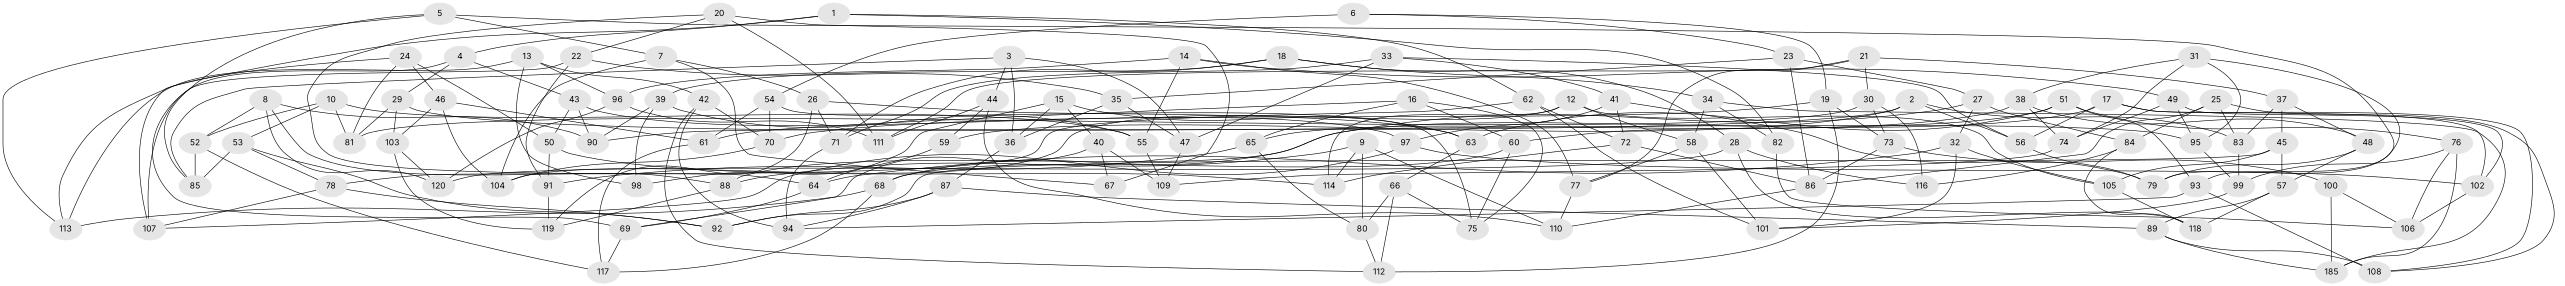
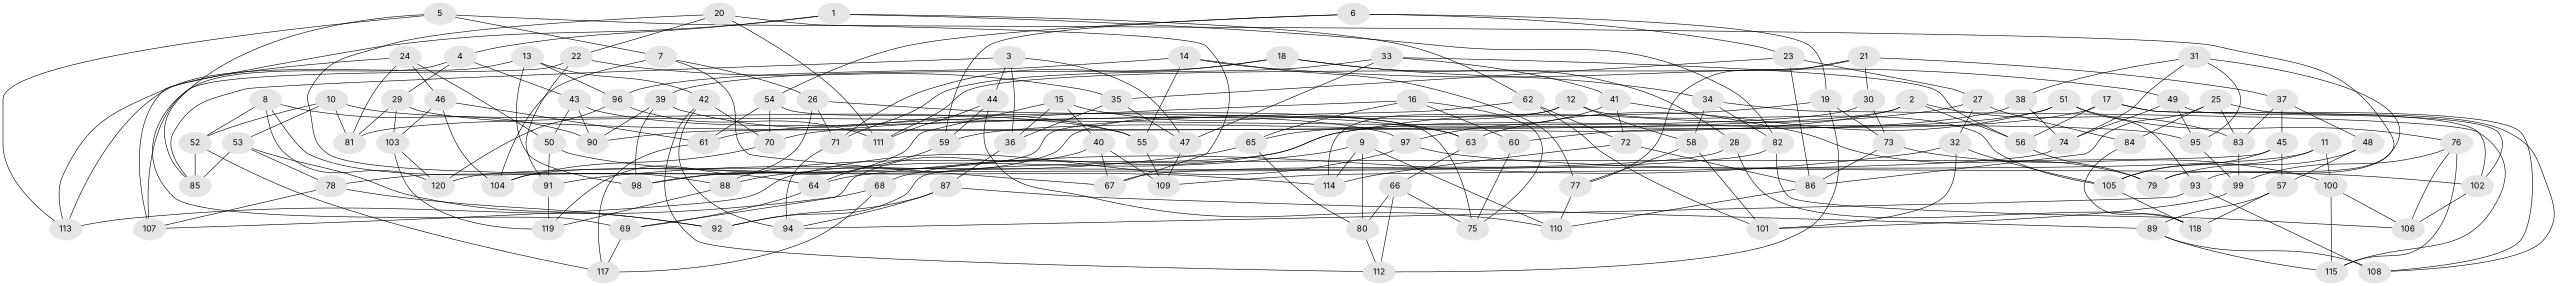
none -> (1034, 35)
(2195, 122) -> none
none -> (2325, 143)
(1198, 166) -> none
none -> (1209, 171)
(1922, 186) -> none
(2332, 272) -> (2332, 272)
